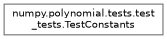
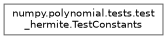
(84, 19) -> (84, 19)
